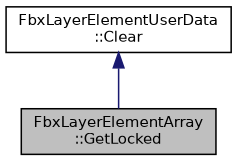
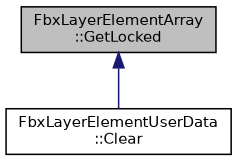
(119, 88) -> (119, 88)
